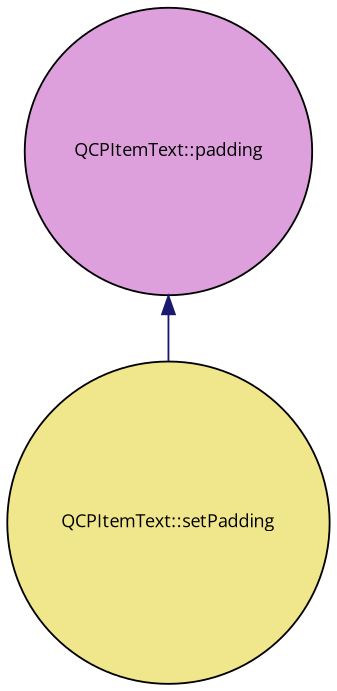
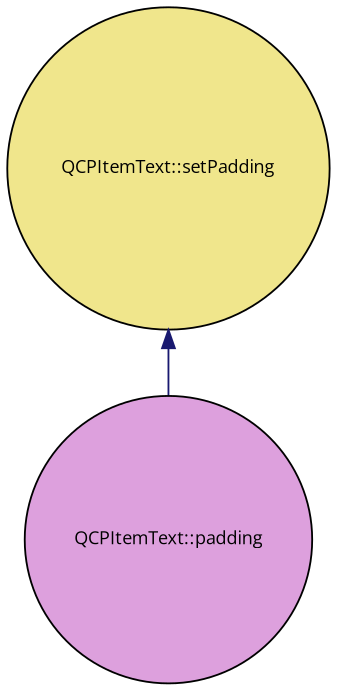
(168, 338) -> (168, 372)
